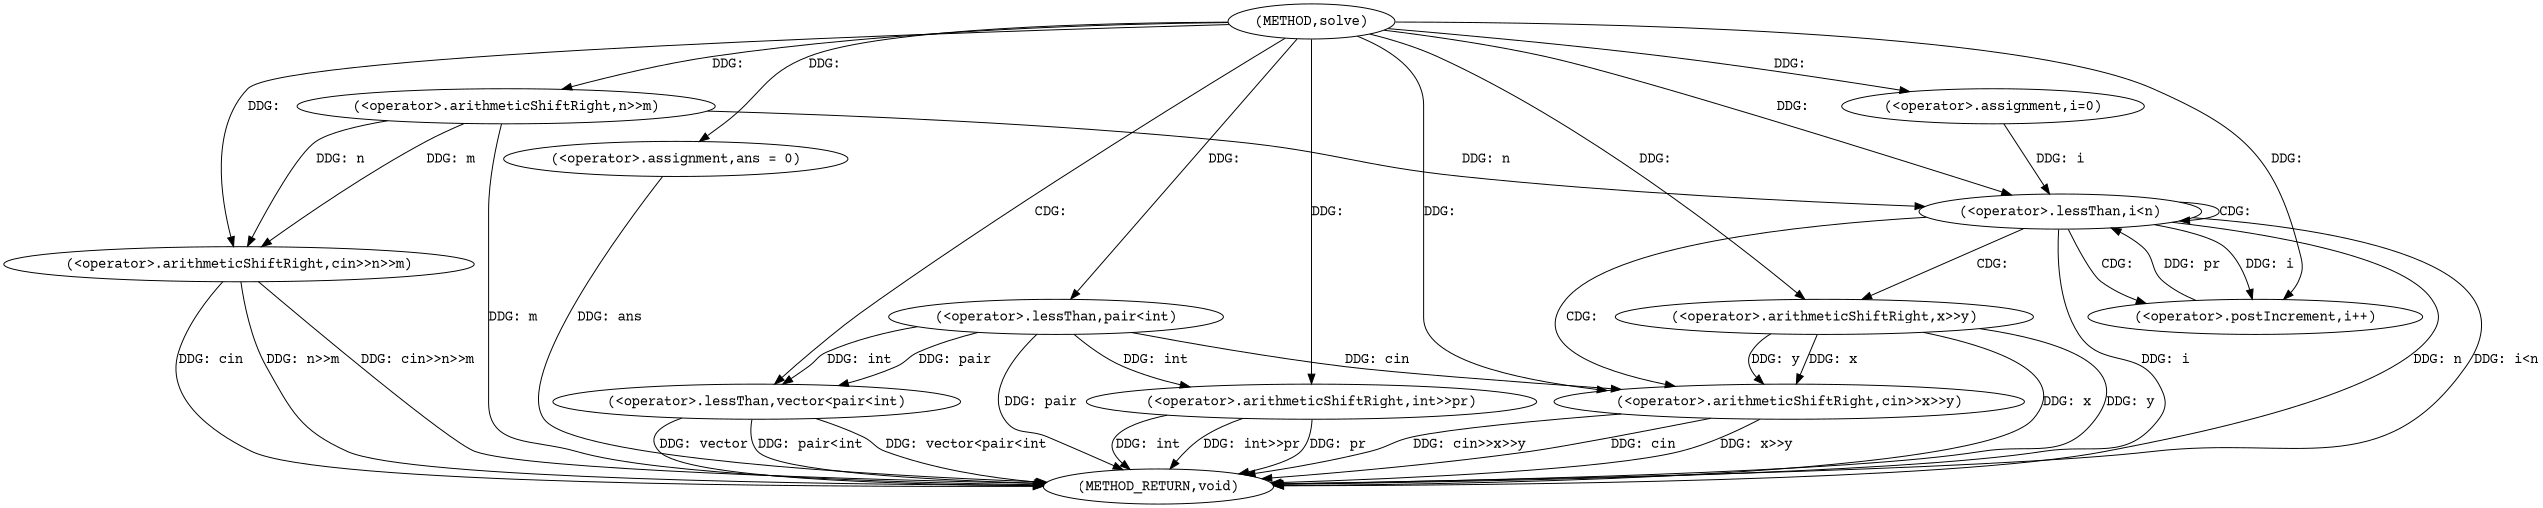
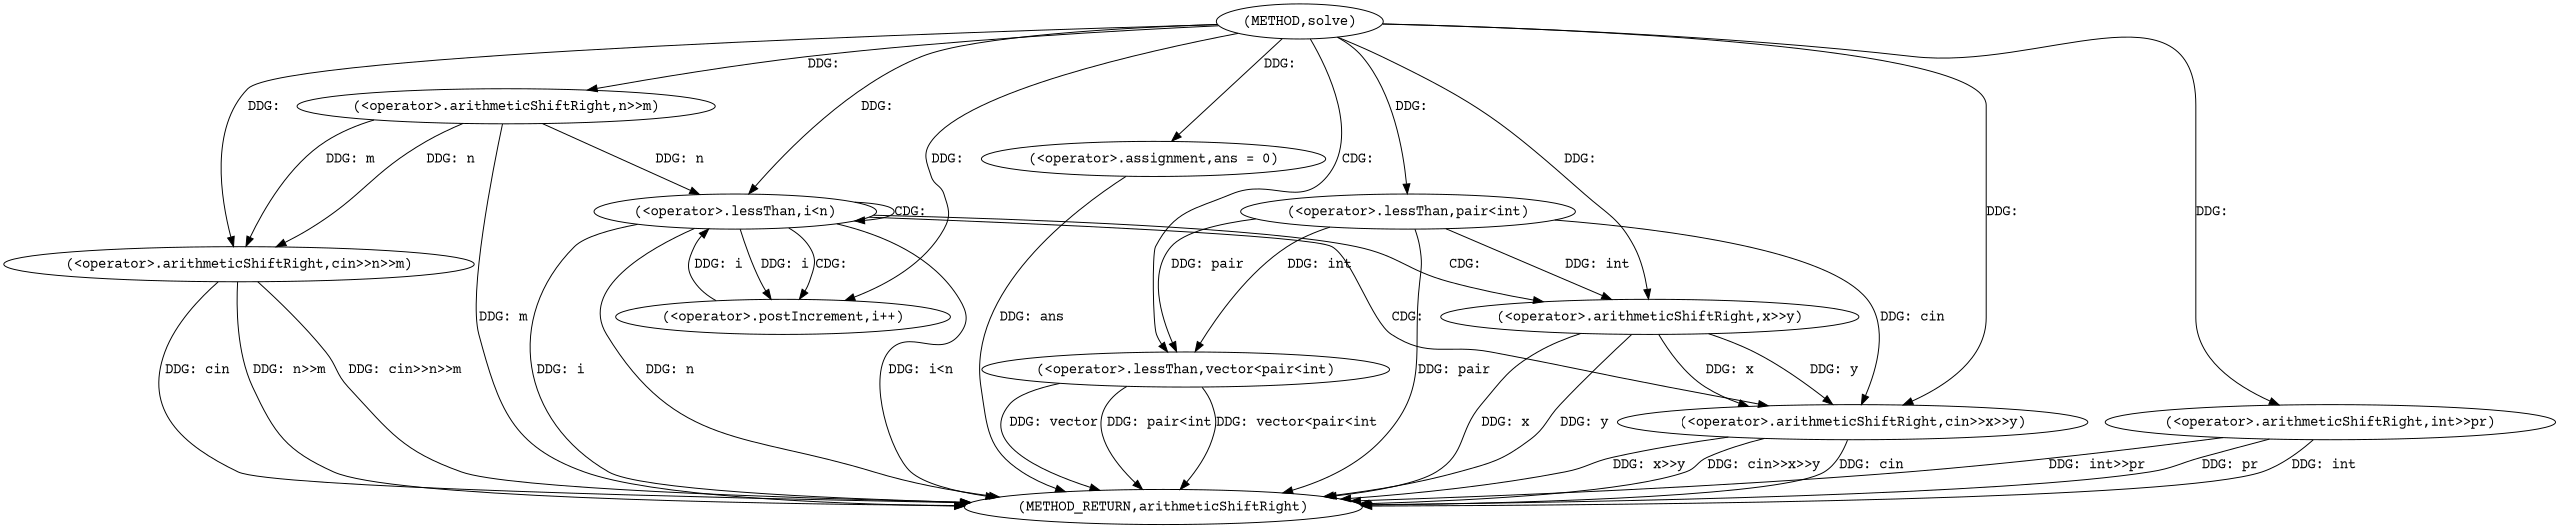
(1993, 106) -> none
(2192, 264) -> (719, 264)
(1124, 367) -> (1524, 262)
(1158, 487) -> (1163, 507)
